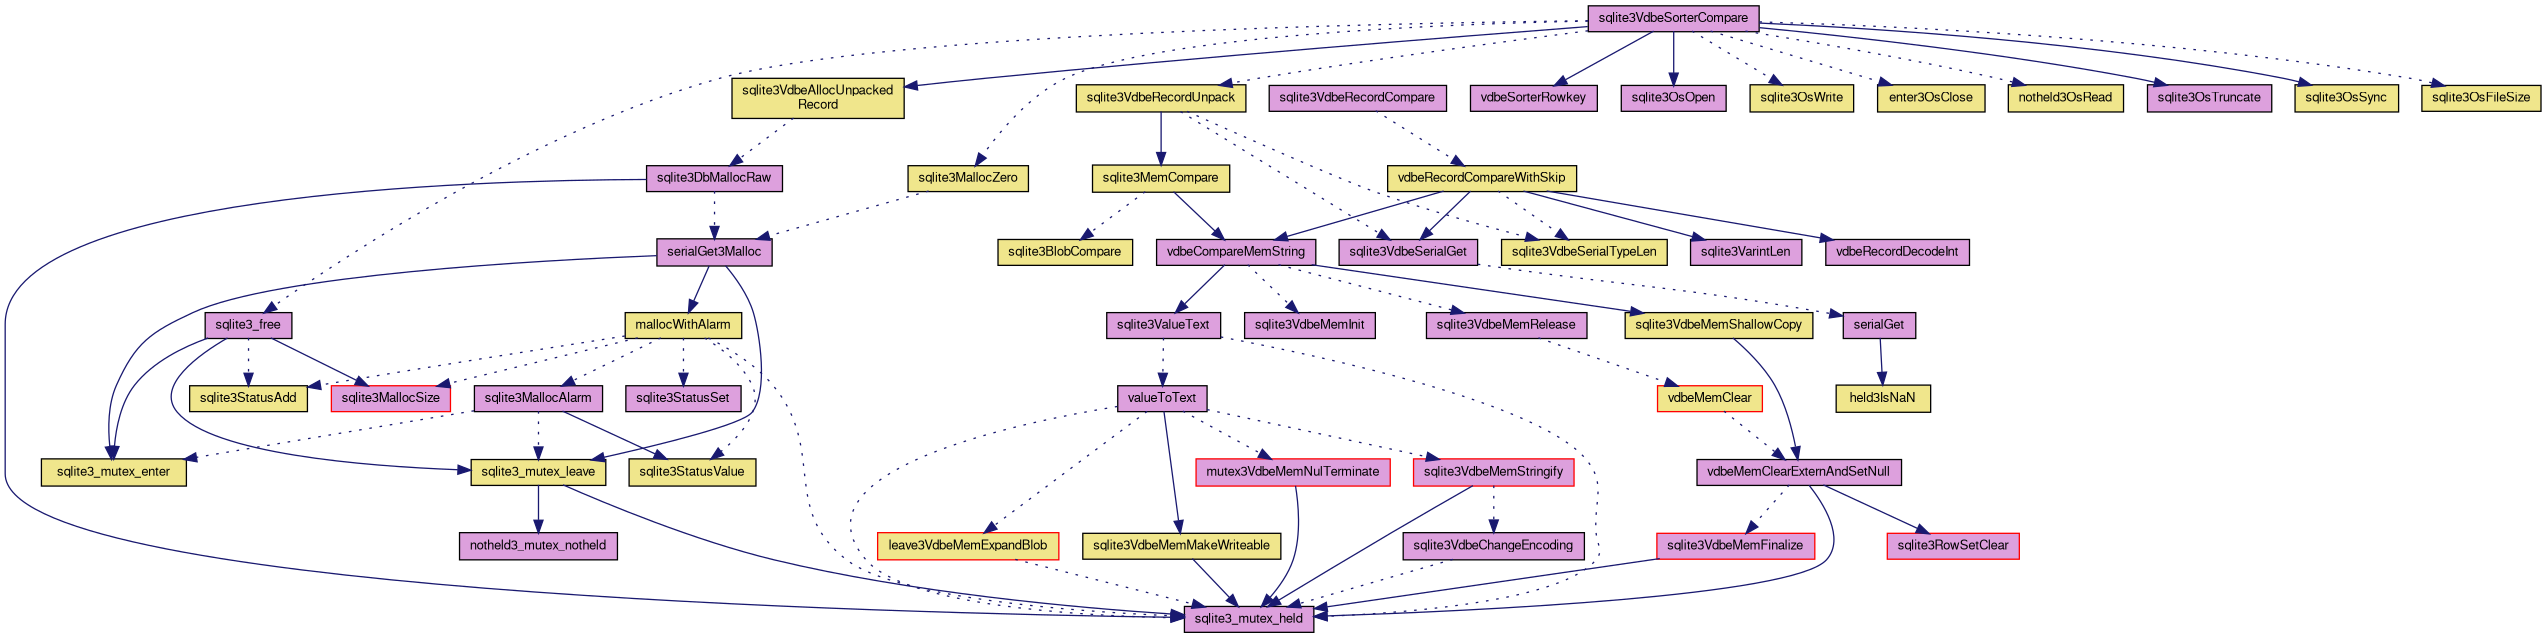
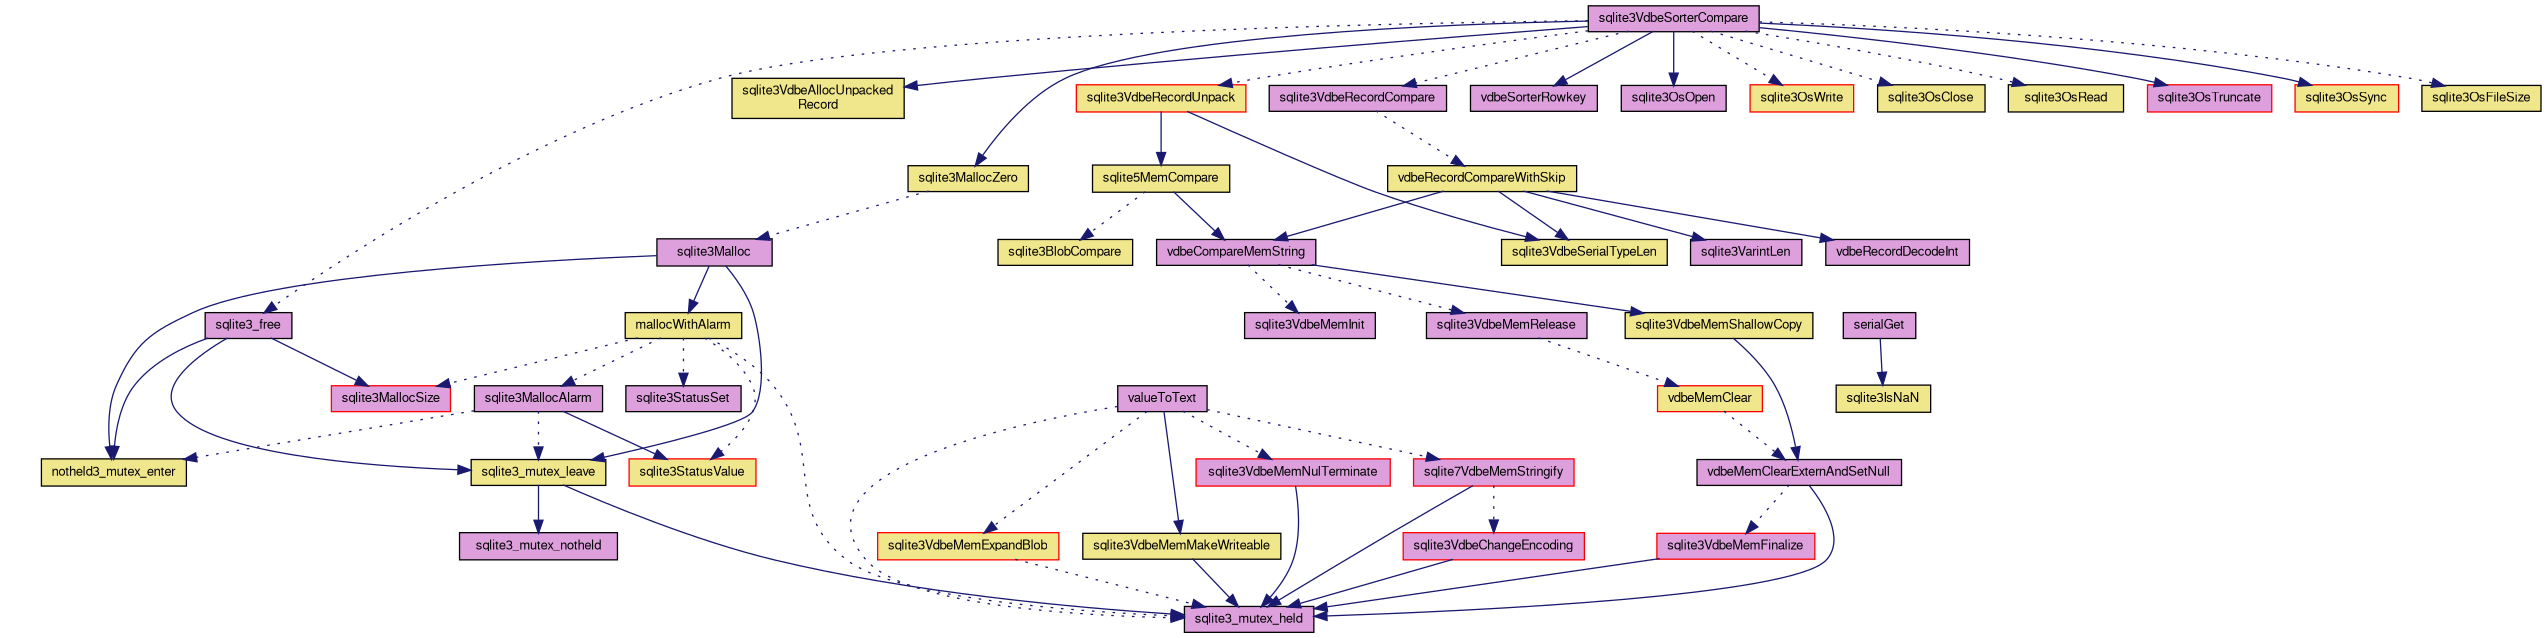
(1268, 38) -> (1268, 38)
none -> (1522, 57)
(1161, 98) -> (1161, 98)
(1802, 98) -> (1802, 98)
(1931, 98) -> (1931, 98)
(2066, 98) -> (2066, 98)
(2210, 98) -> (2210, 98)
(2347, 98) -> (2347, 98)
(715, 179) -> none
(1161, 179) -> (1161, 179)
(1353, 183) -> (1353, 183)
(1528, 212) -> (1528, 212)
(715, 252) -> (715, 252)
(1408, 252) -> none
(1164, 326) -> none
(249, 399) -> none
(1883, 399) -> (1883, 399)
(114, 472) -> (114, 472)
(693, 472) -> (693, 472)
(1293, 472) -> (1293, 472)
(1494, 472) -> (1494, 472)
(538, 546) -> (538, 546)
(968, 546) -> (968, 546)
(1494, 546) -> (1494, 546)
(1953, 546) -> none
(1377, 581) -> (1377, 581)
